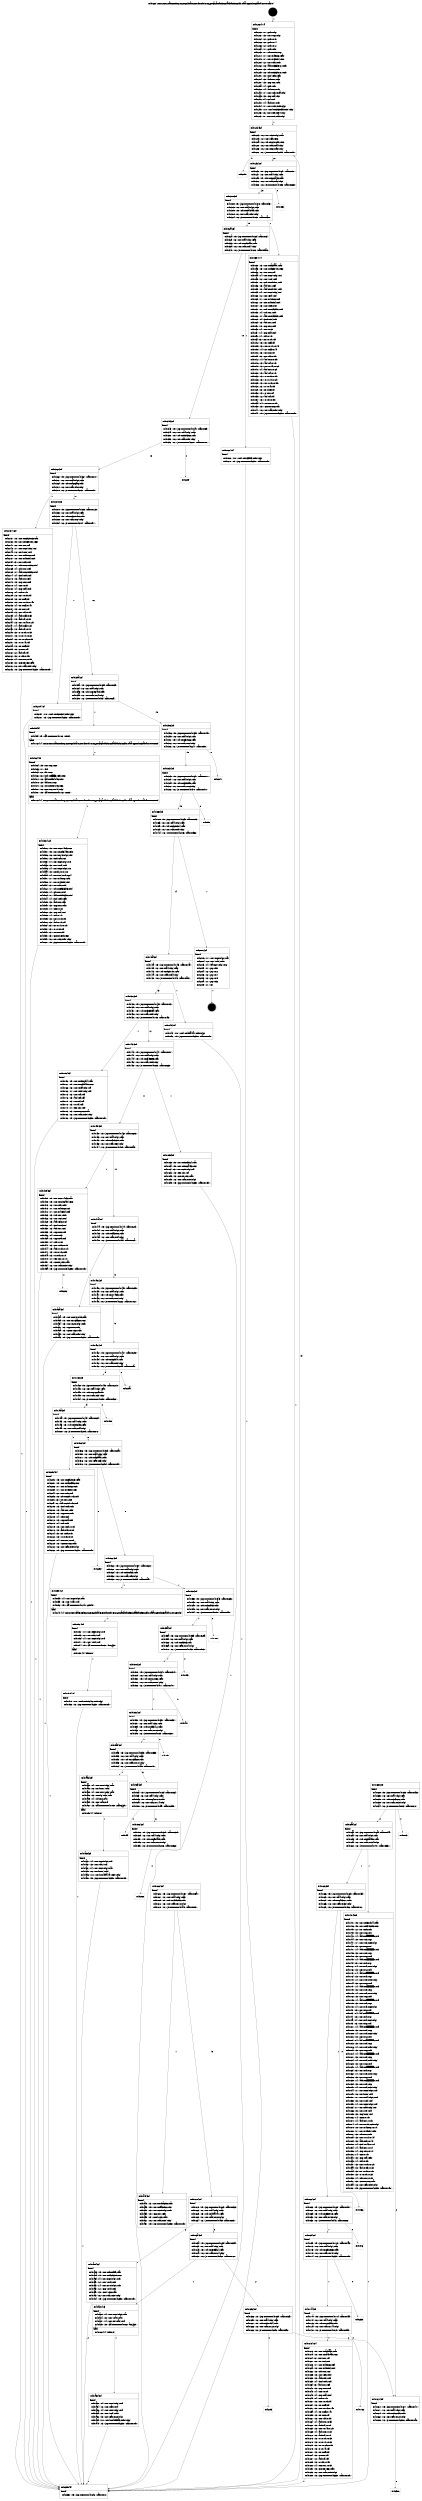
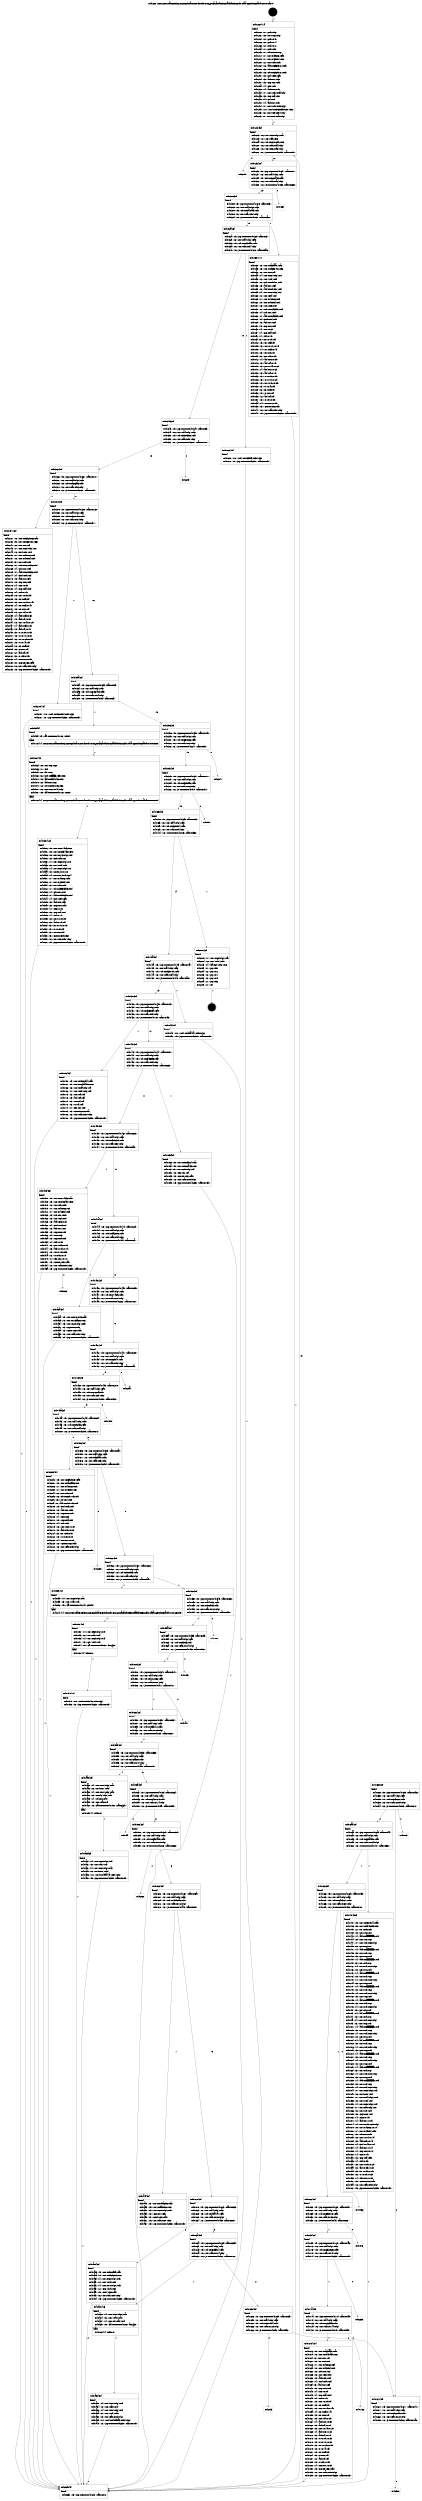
(165, 1756) -> none
none -> (165, 1866)
